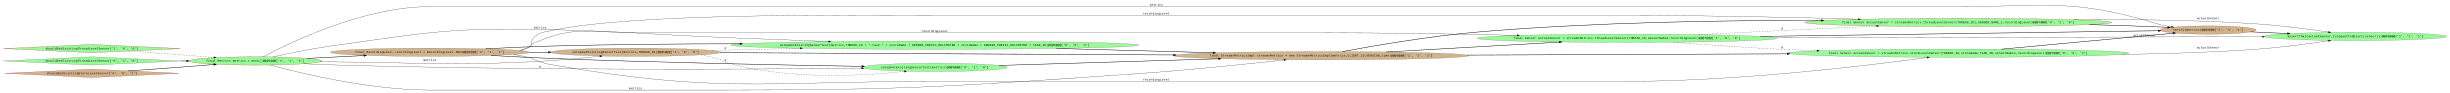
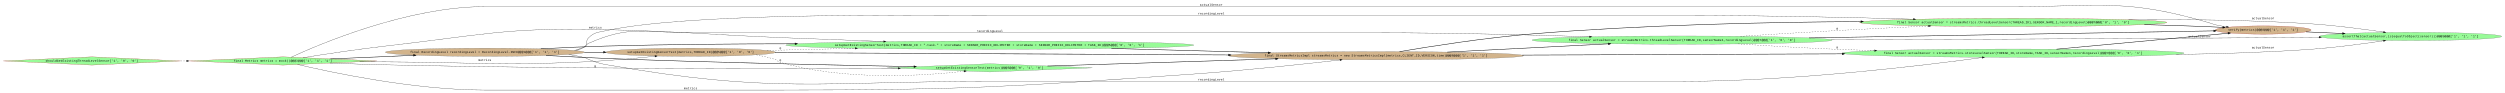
(1156, 5) -> (1211, 5)
(92, 61) -> none
(255, 61) -> (283, 61)
(935, 67) -> (990, 68)
(92, 73) -> none
